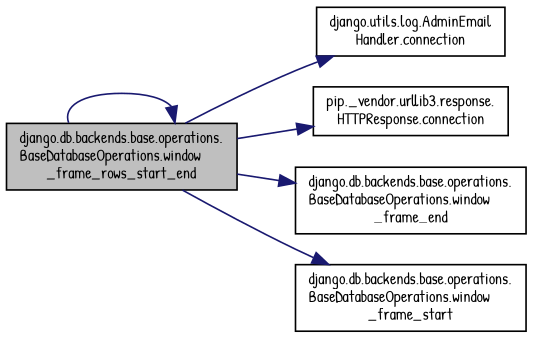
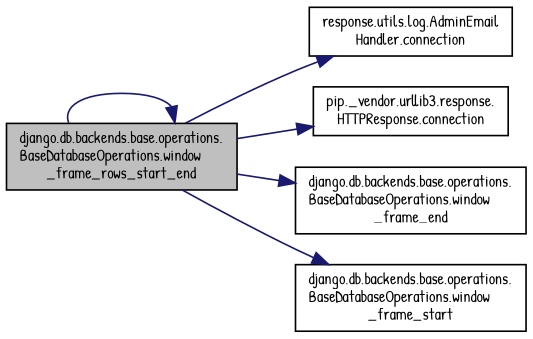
(411, 32) -> (411, 32)
